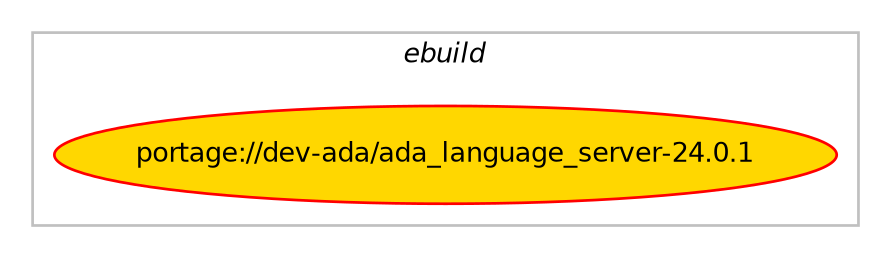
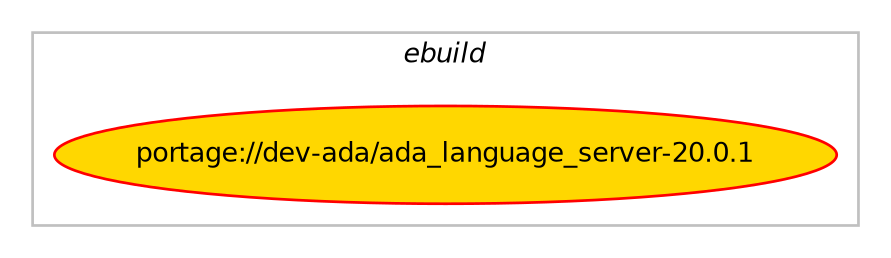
(446, 155) -> (446, 155)
